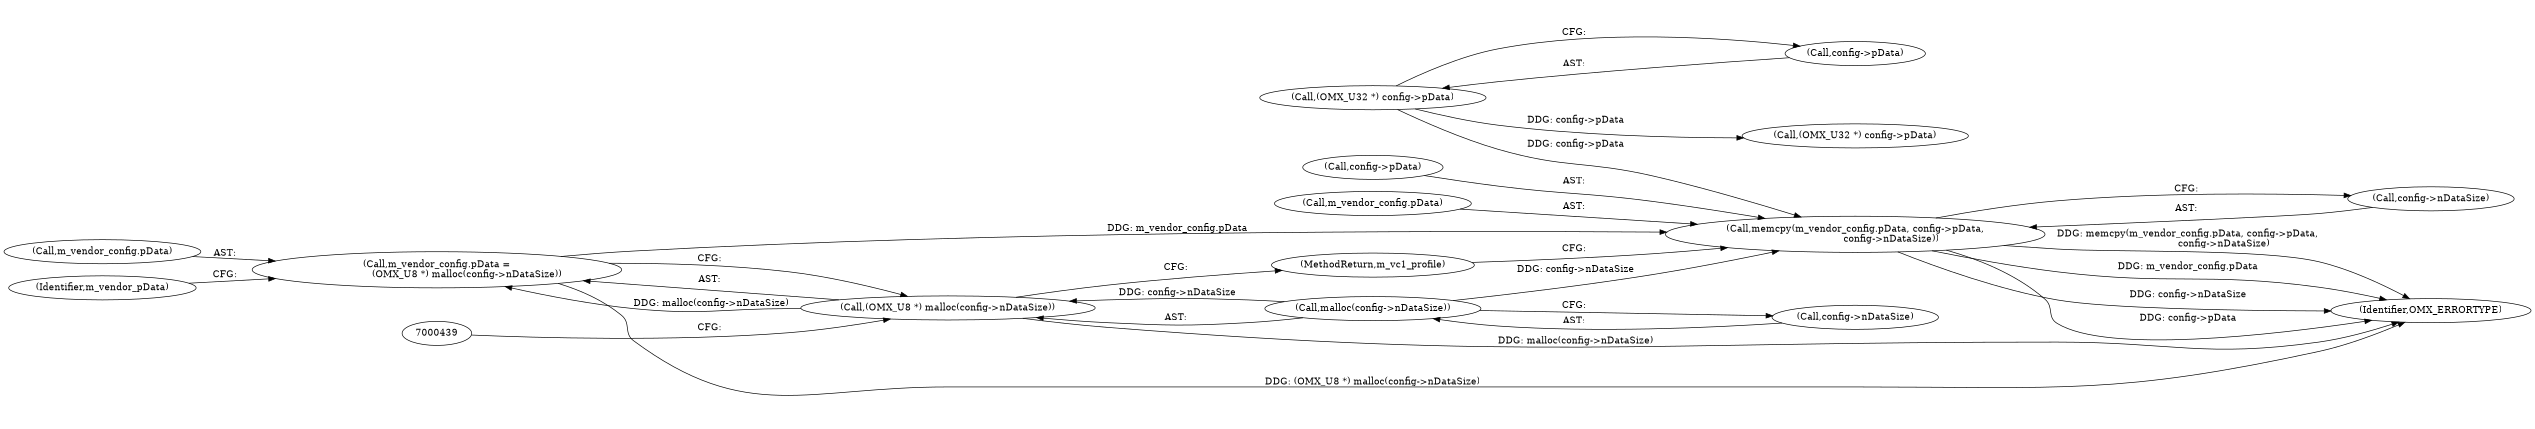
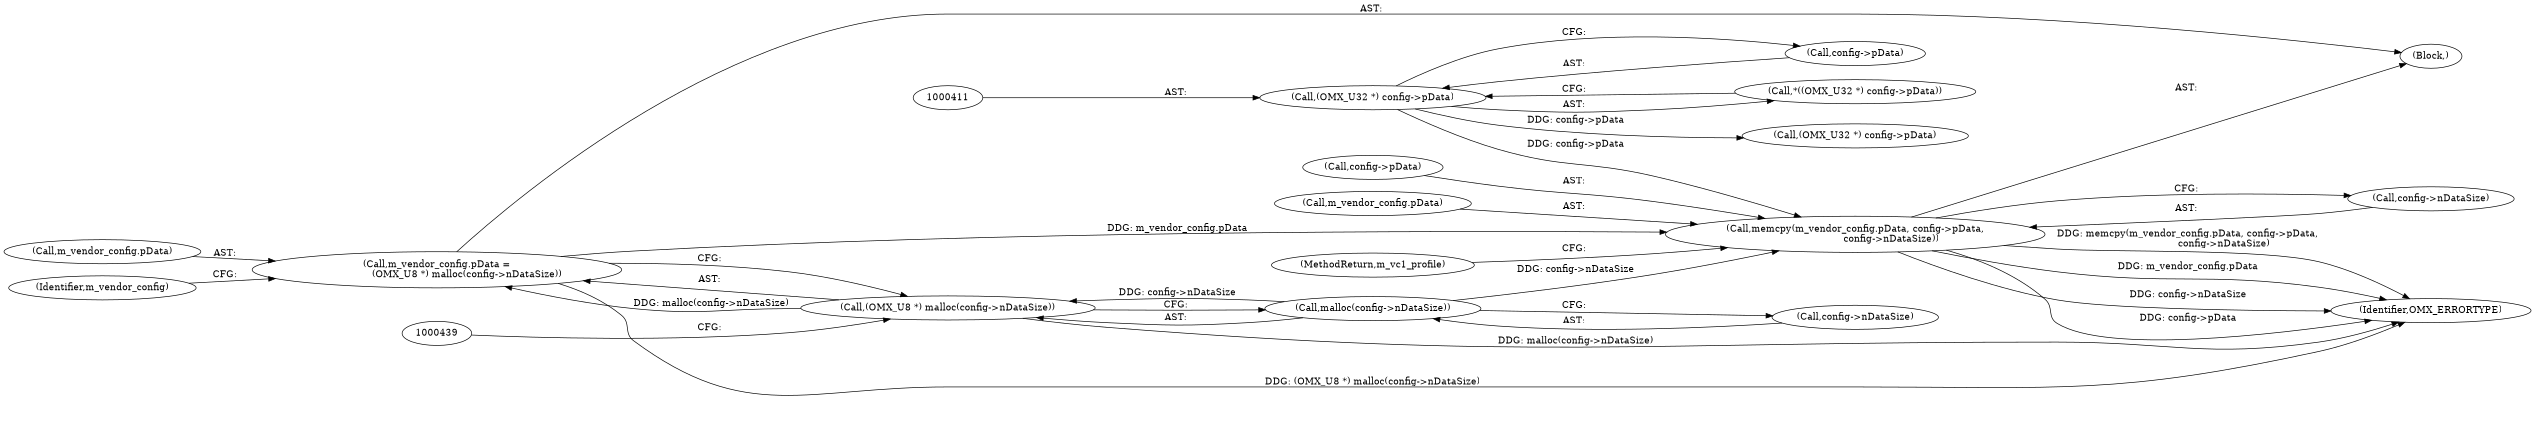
none -> (2431, 56)
none -> (1855, 92)
none -> (948, 98)
(1145, 281) -> (1176, 310)
(102, 288) -> (102, 288)
(437, 333) -> (437, 333)
